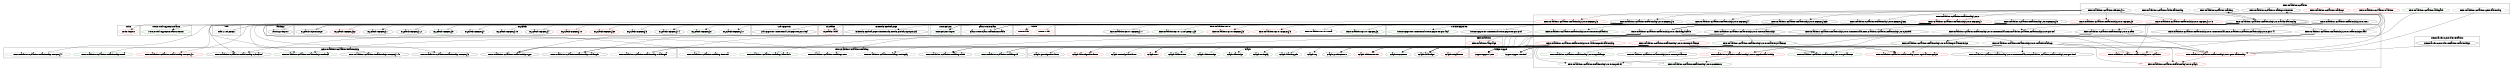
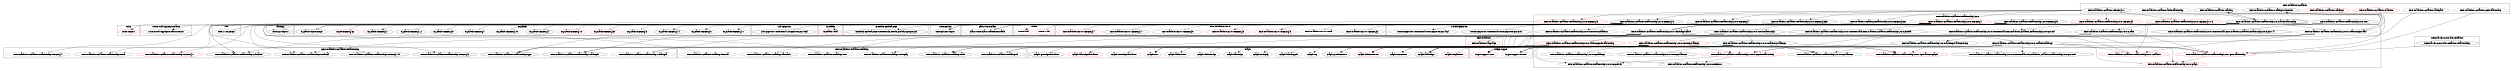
(1878, 22) -> (1878, 22)
(345, 32) -> (345, 32)
none -> (1079, 32)
(1177, 32) -> (1177, 32)
